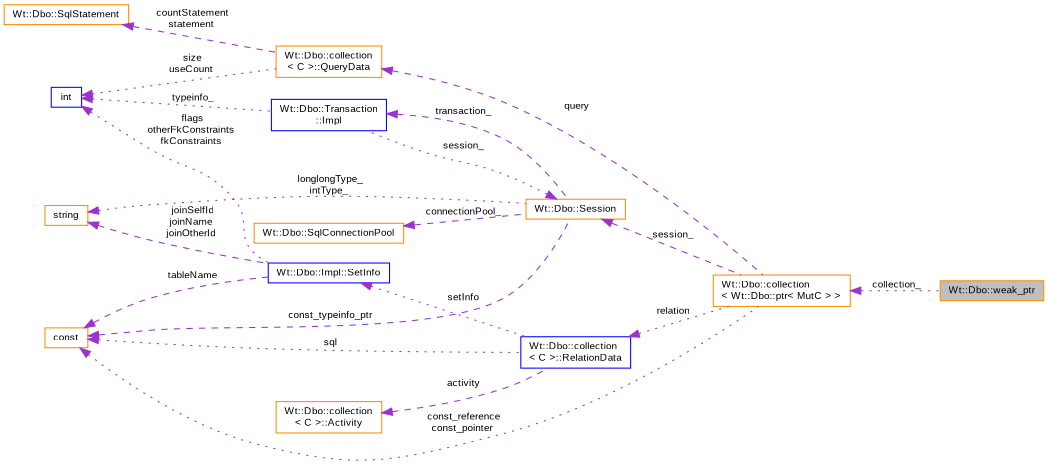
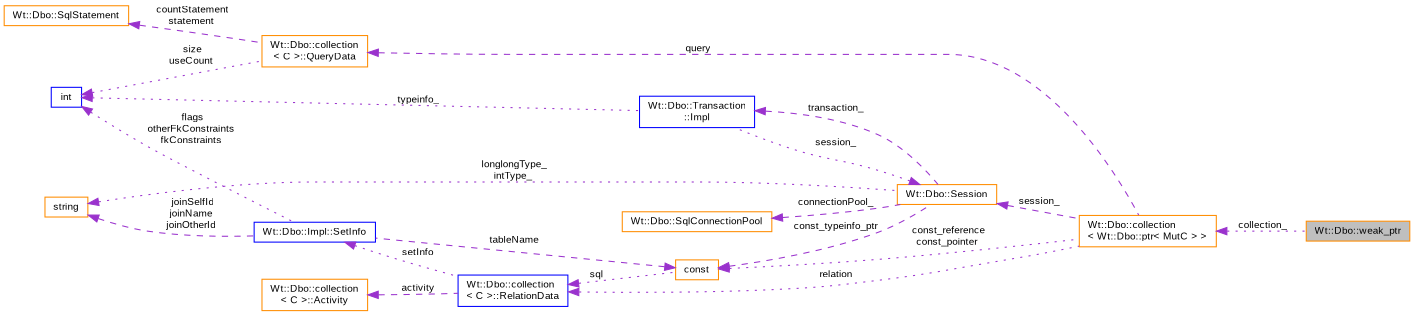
(310, 350) -> (627, 278)
